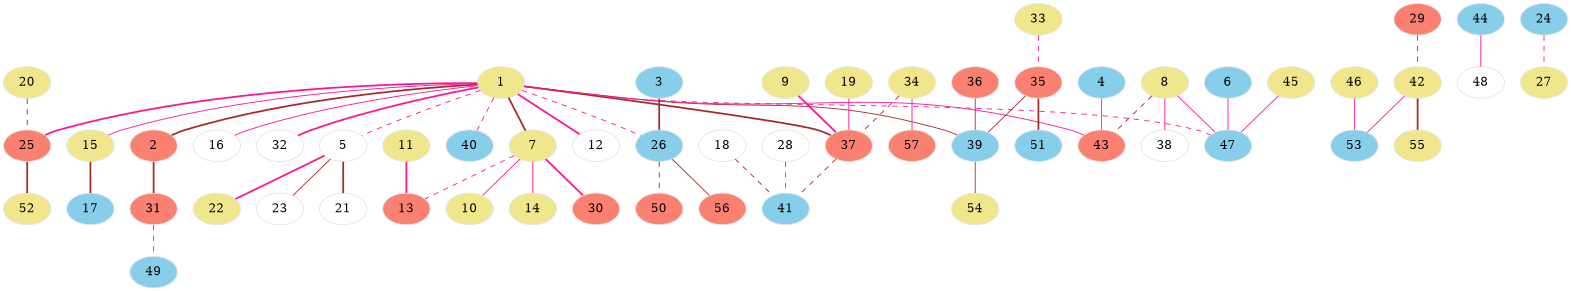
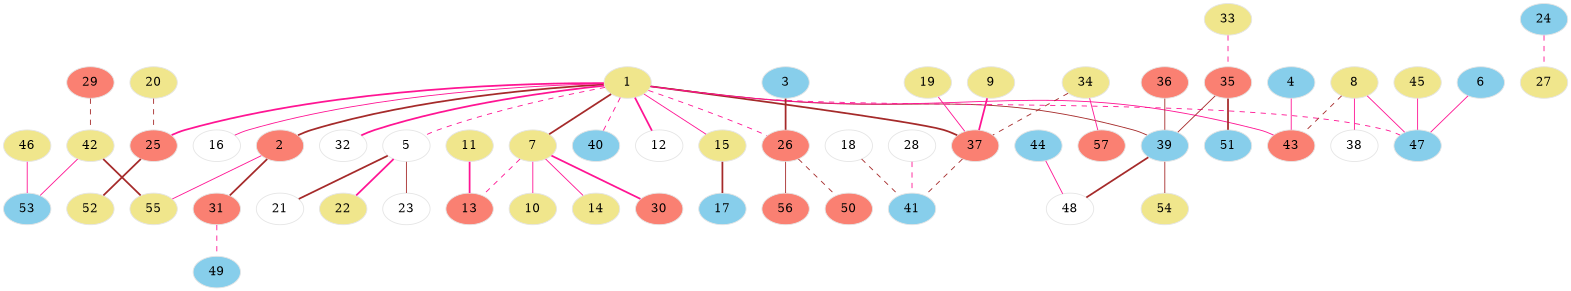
(659, 146) -> (786, 146)
none -> (217, 177)
none -> (1117, 177)
